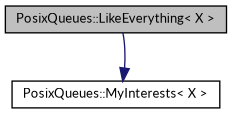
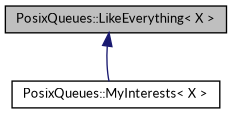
(125, 50) -> (107, 64)
